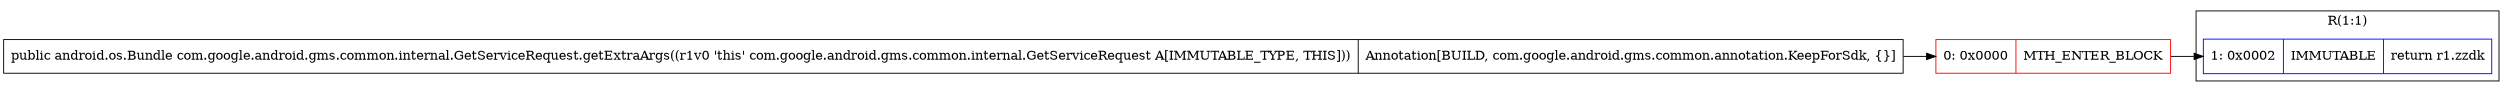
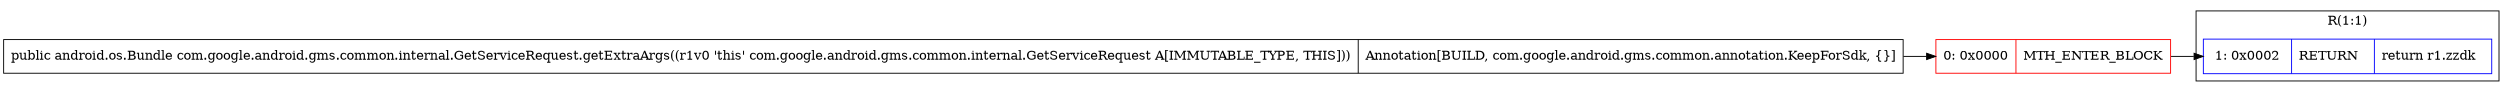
(2333, 56) -> (2328, 56)
